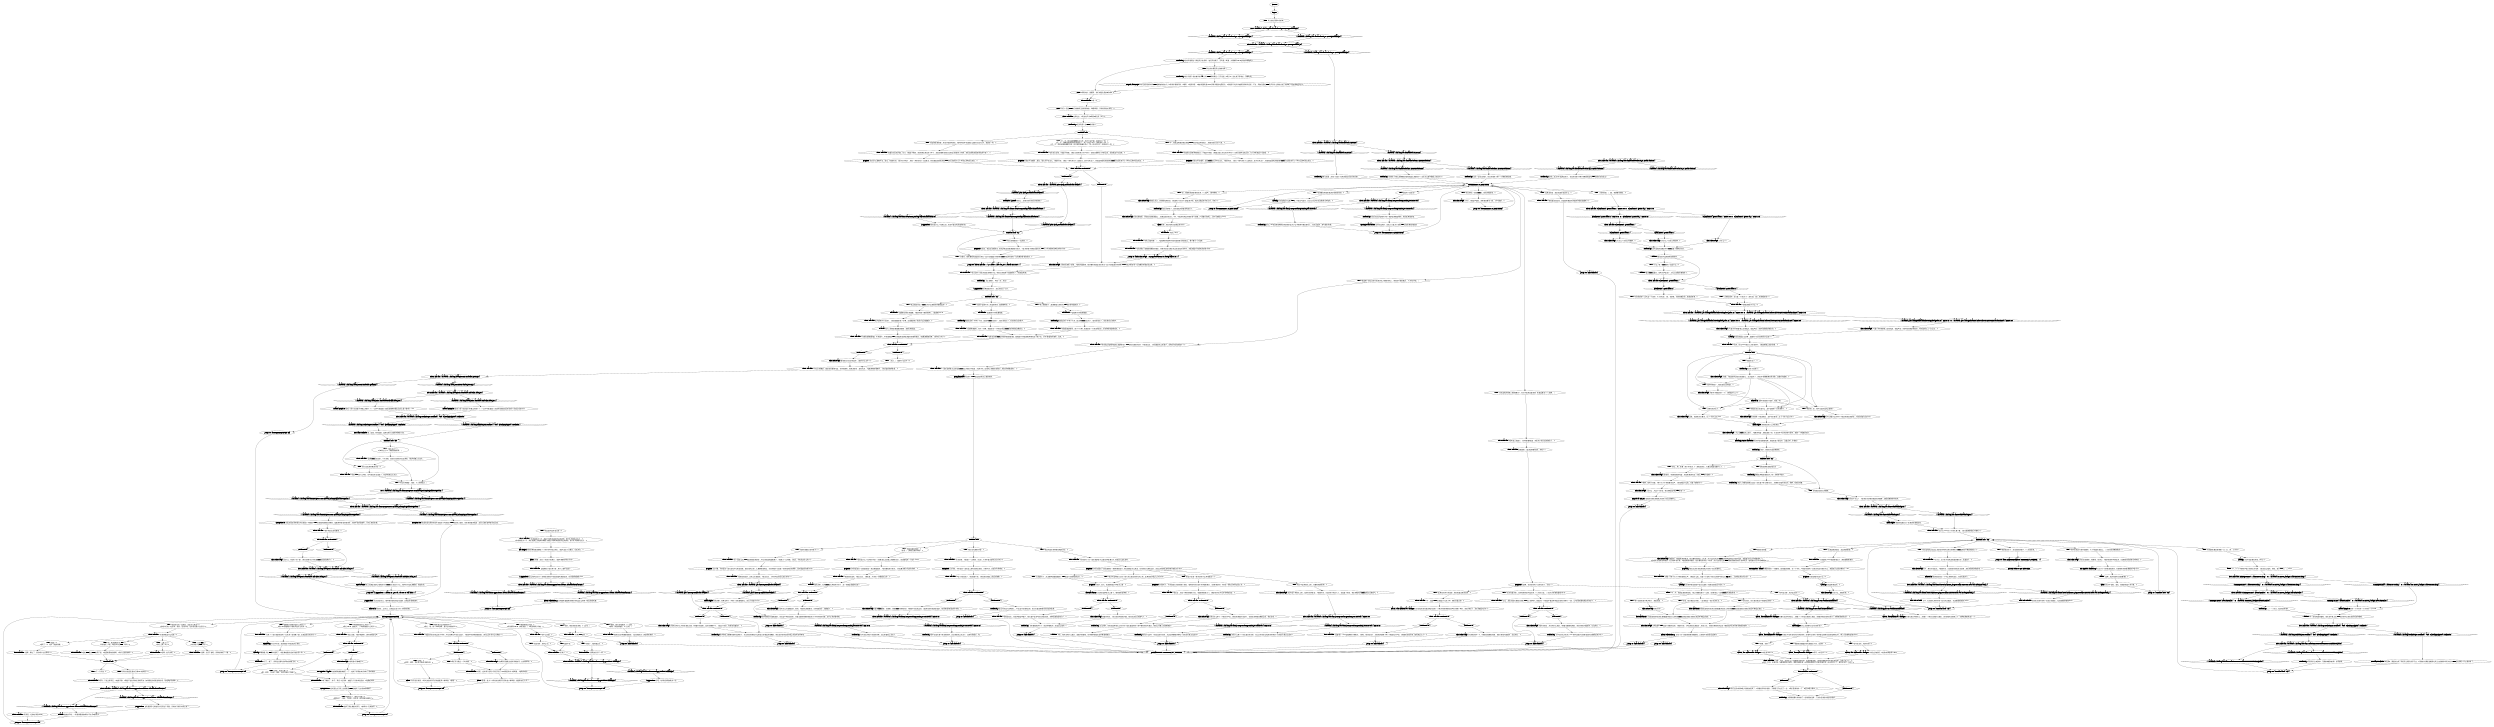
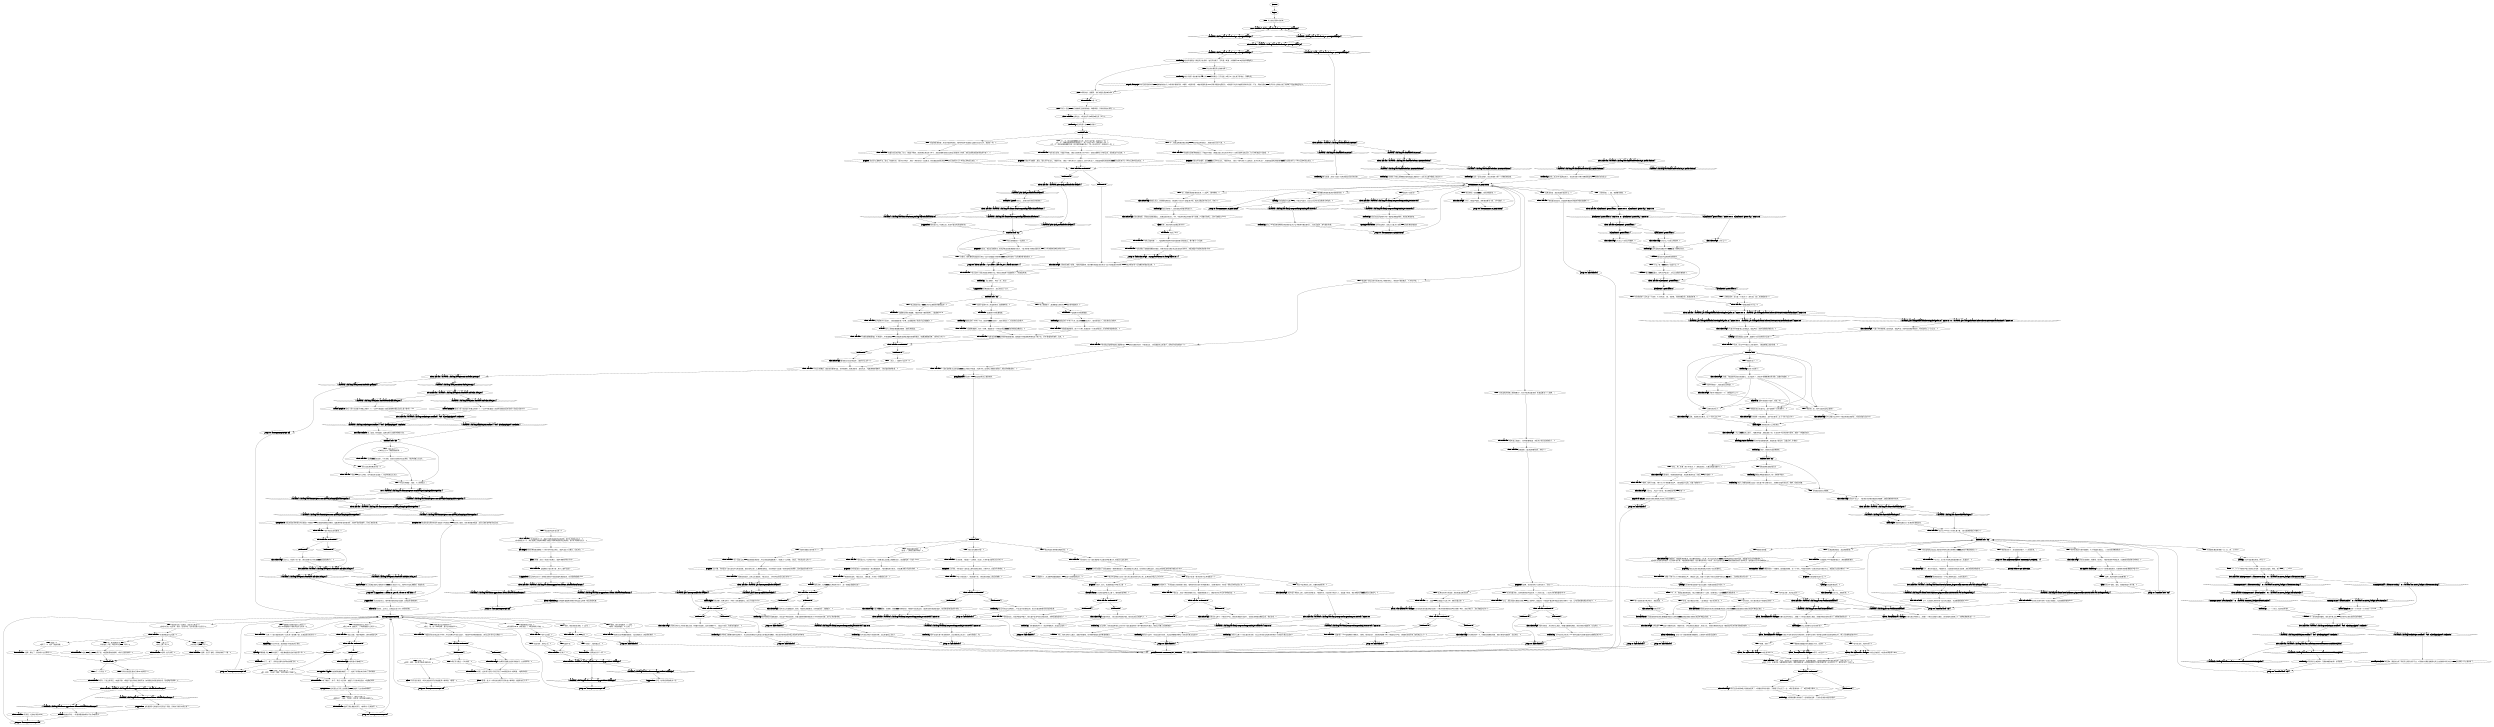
(345, 621) -> (337, 622)
